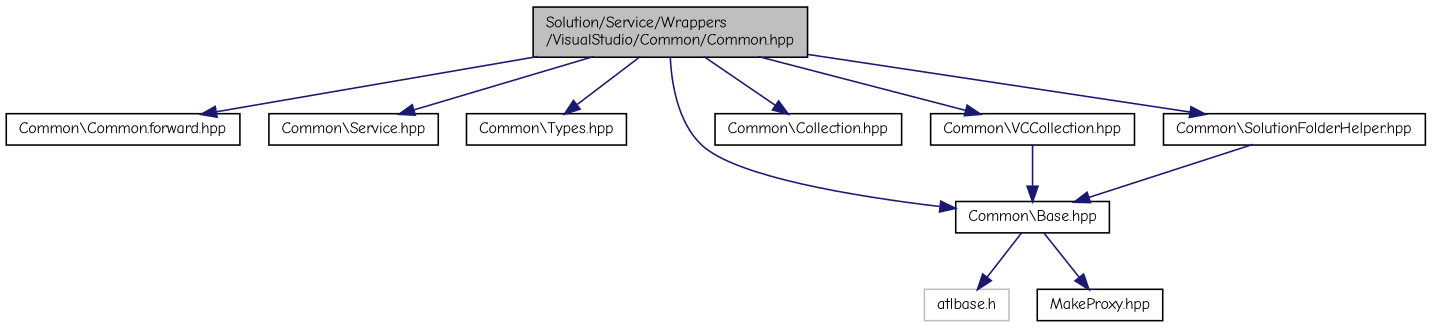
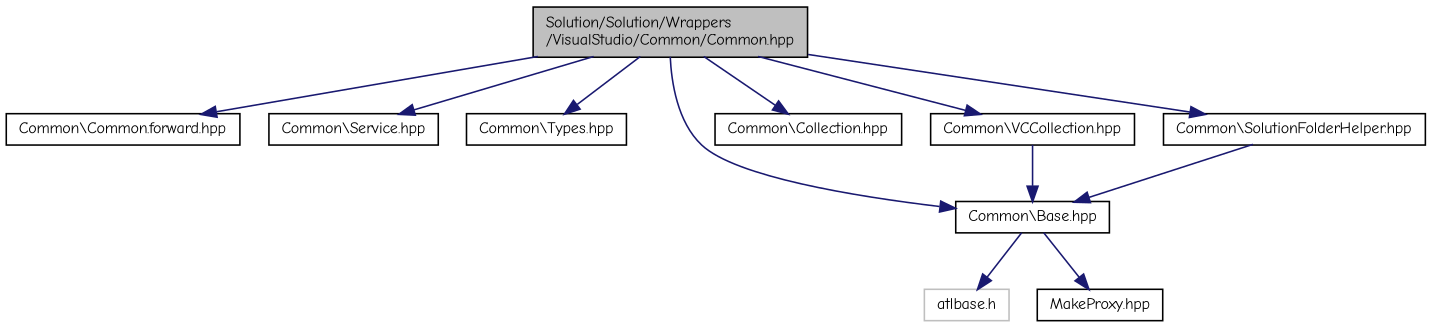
(670, 32) -> (670, 32)
